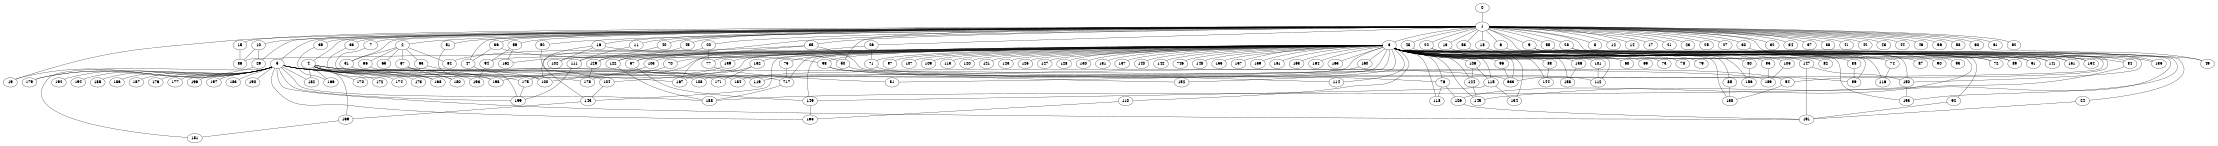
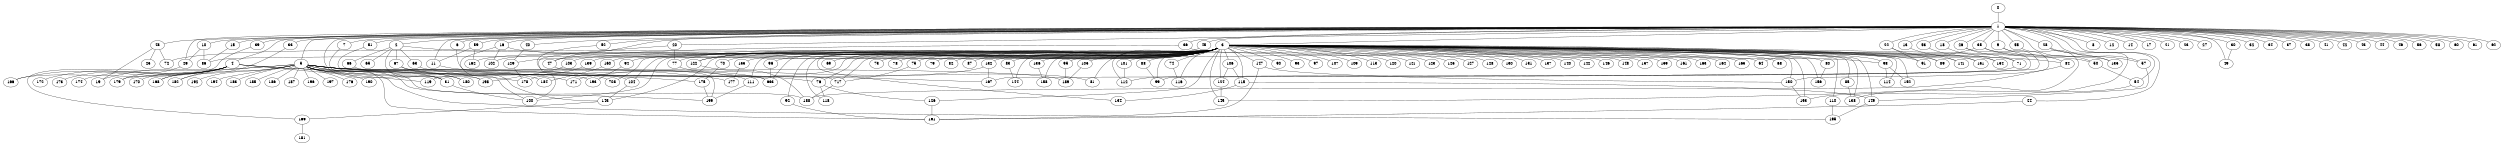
(743, 30) -> (128, 64)
(1596, 30) -> (153, 55)
(498, 56) -> (455, 55)
(1180, 64) -> (1606, 64)
(62, 73) -> (374, 73)
none -> (737, 73)
(699, 82) -> (612, 82)
